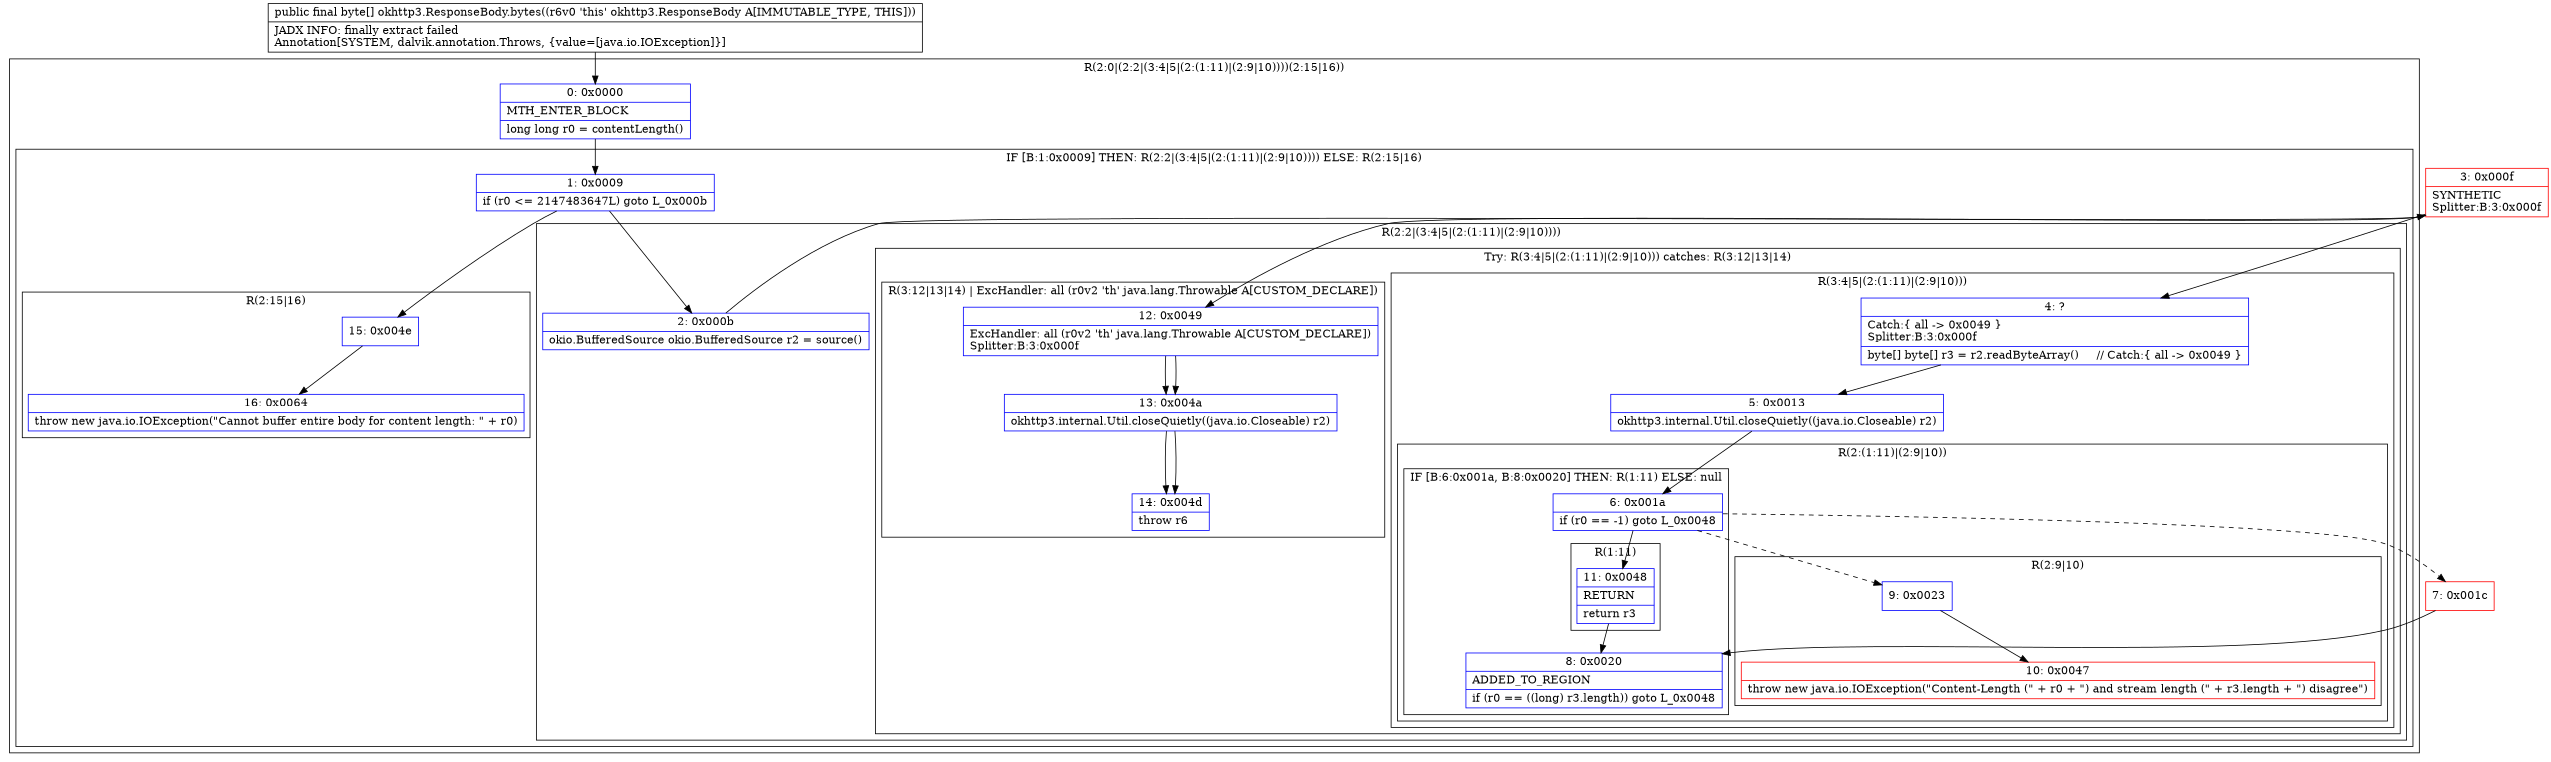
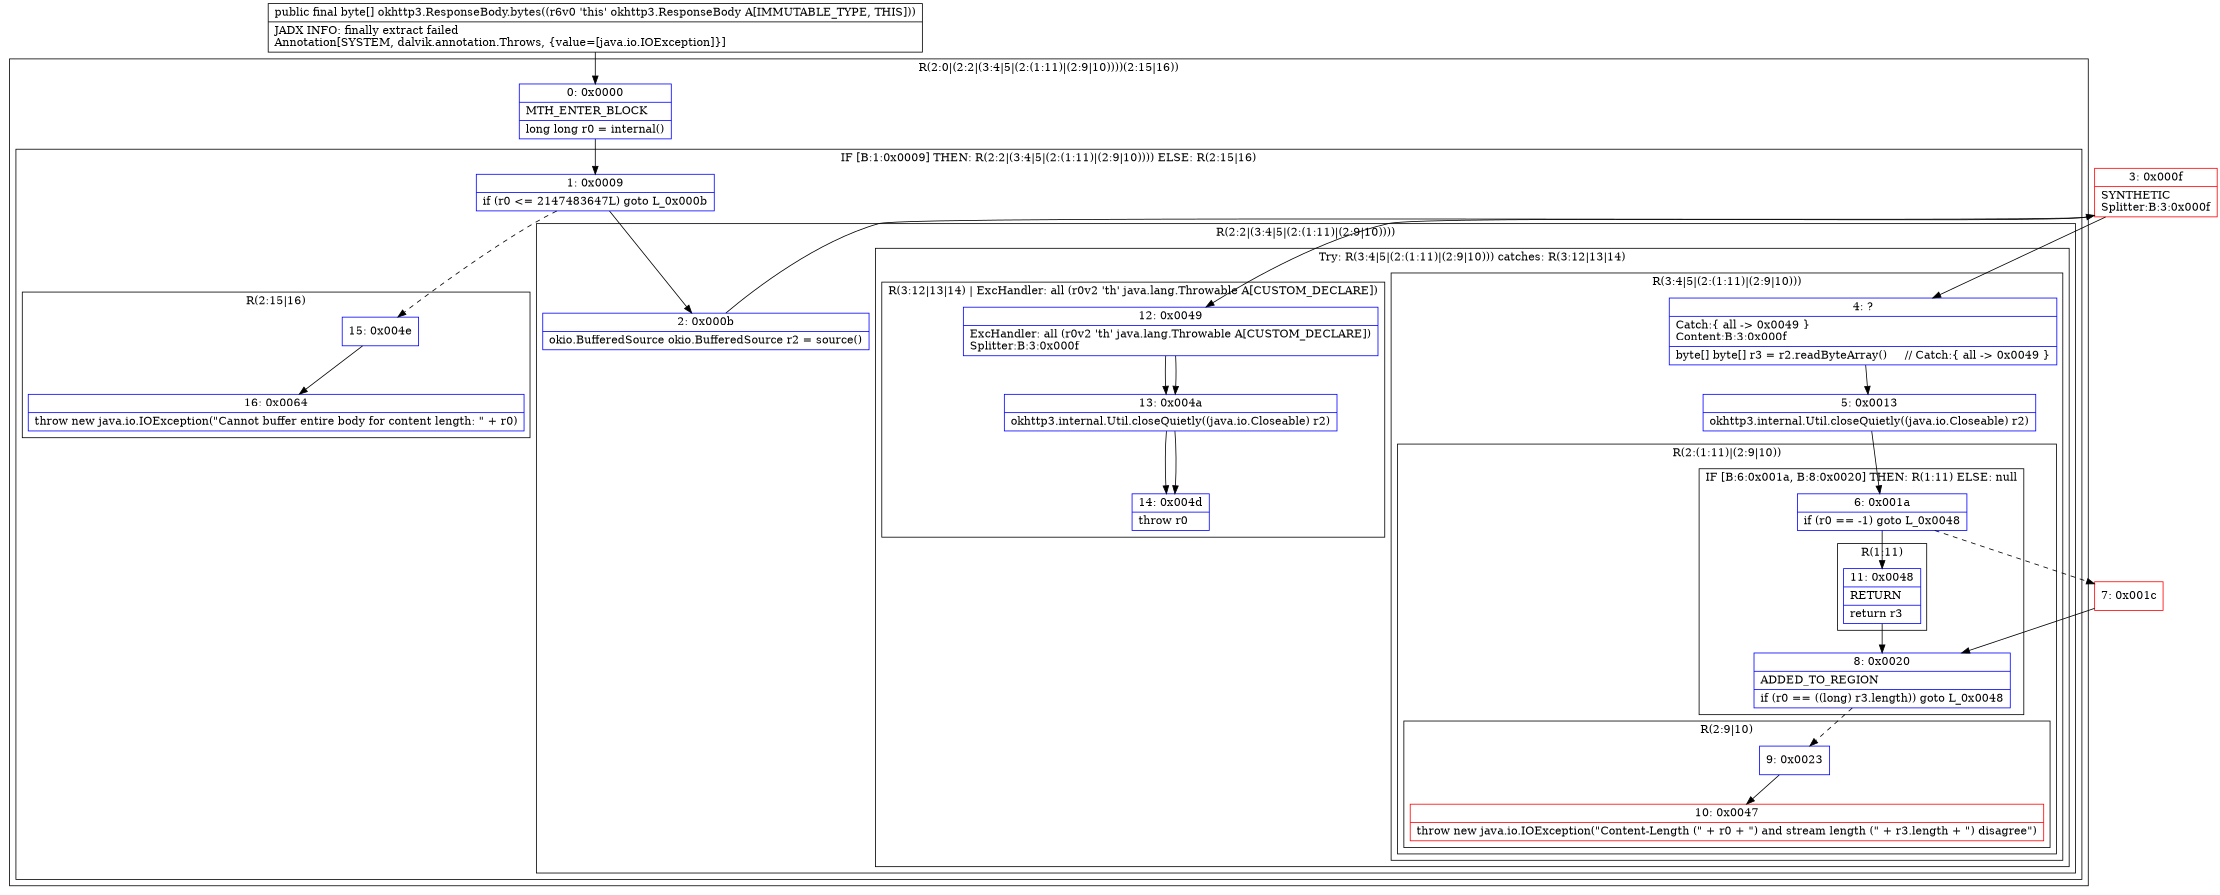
(595, 129) -> (595, 129)
(479, 258) -> (479, 258)
(1922, 337) -> (1731, 337)
(1164, 521) -> (1164, 521)
(1768, 551) -> (1832, 726)
